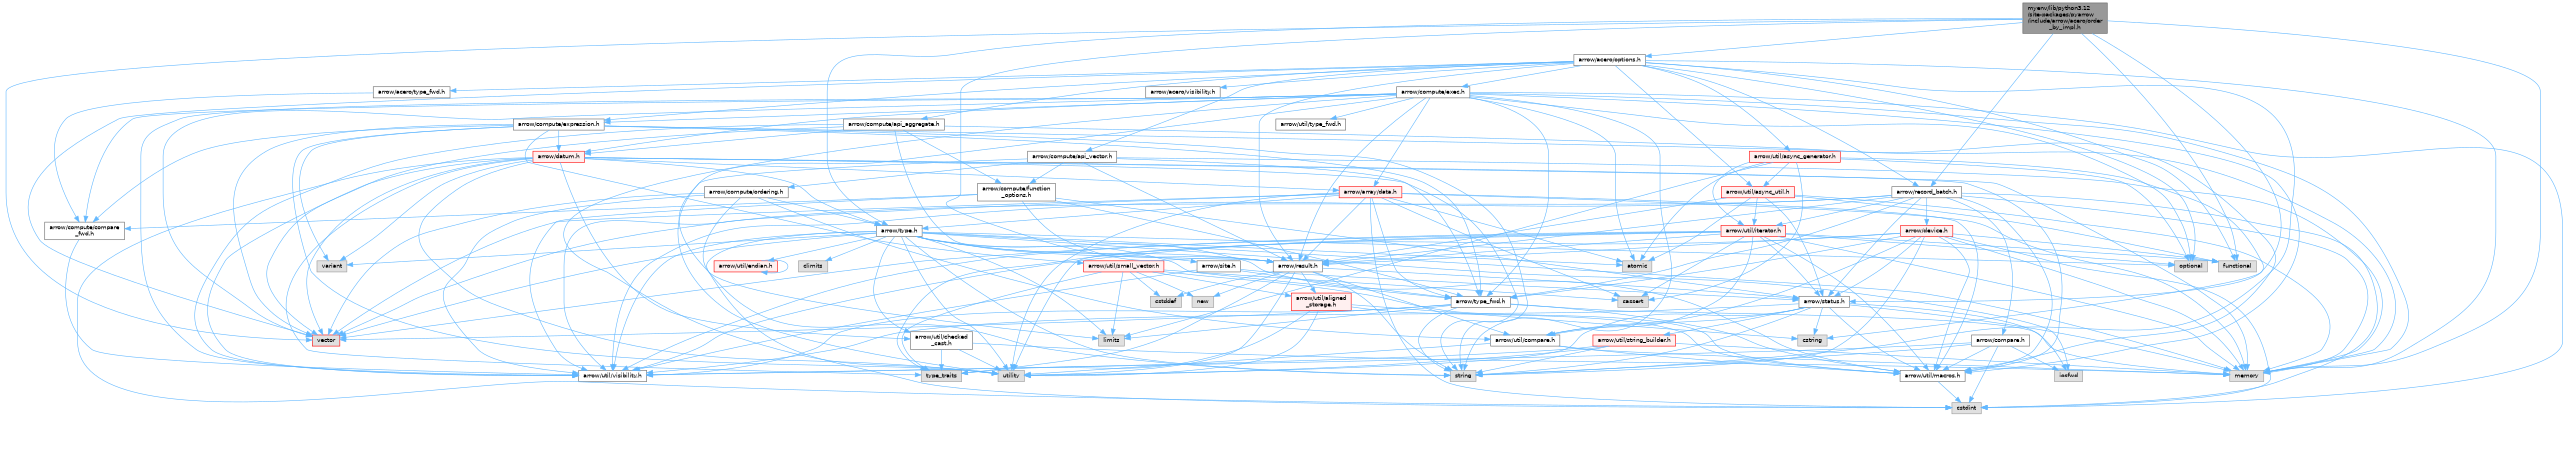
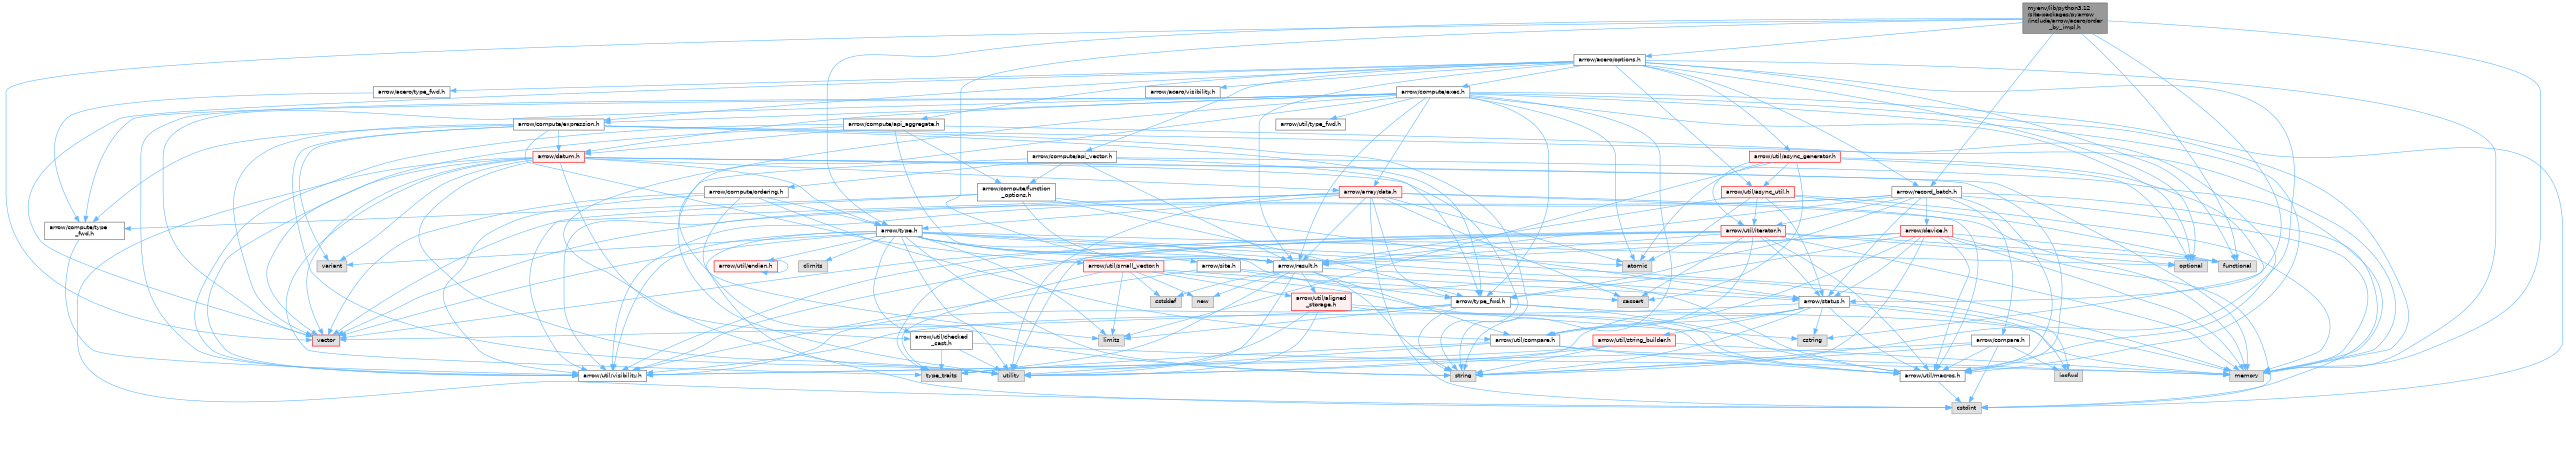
(85, 231) -> (85, 231)
(1180, 266) -> none
none -> (1190, 357)
